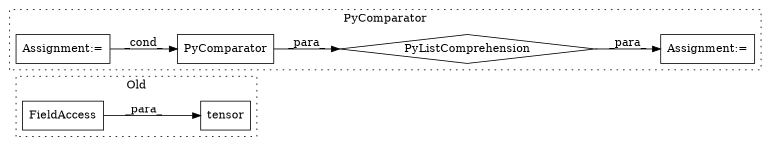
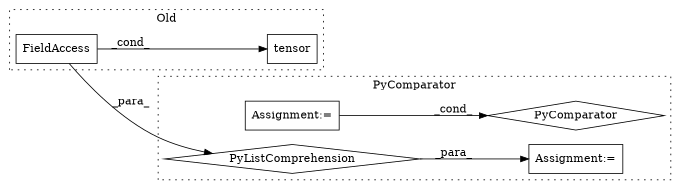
(226, 49) -> (576, 116)
(303, 49) -> (129, 120)
(144, 110) -> (131, 43)
